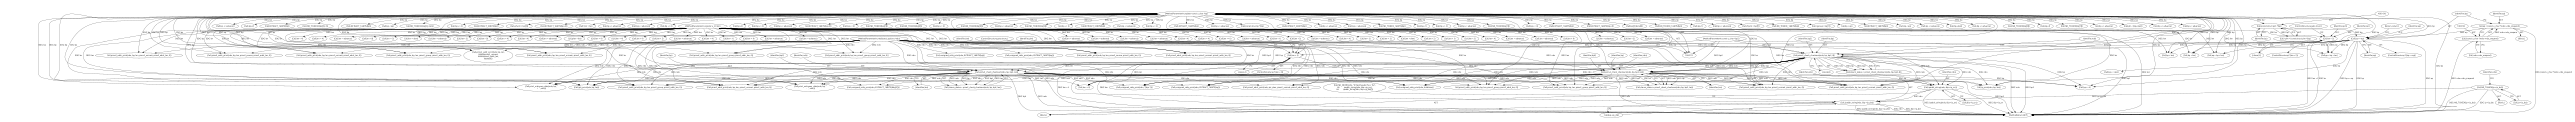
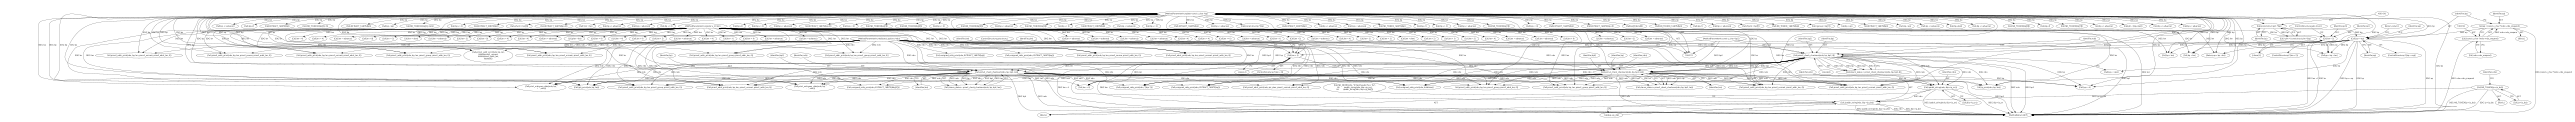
(2216, 55) -> (2216, 55)
(1810, 67) -> (1974, 58)
